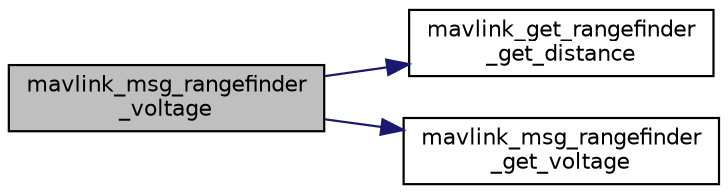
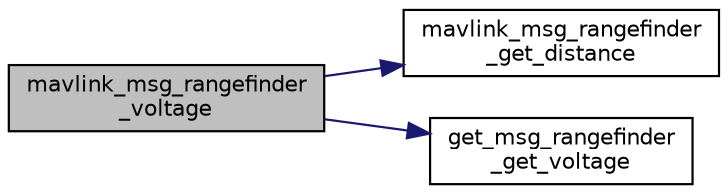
(561, 43) -> (561, 43)
(561, 151) -> (561, 151)
